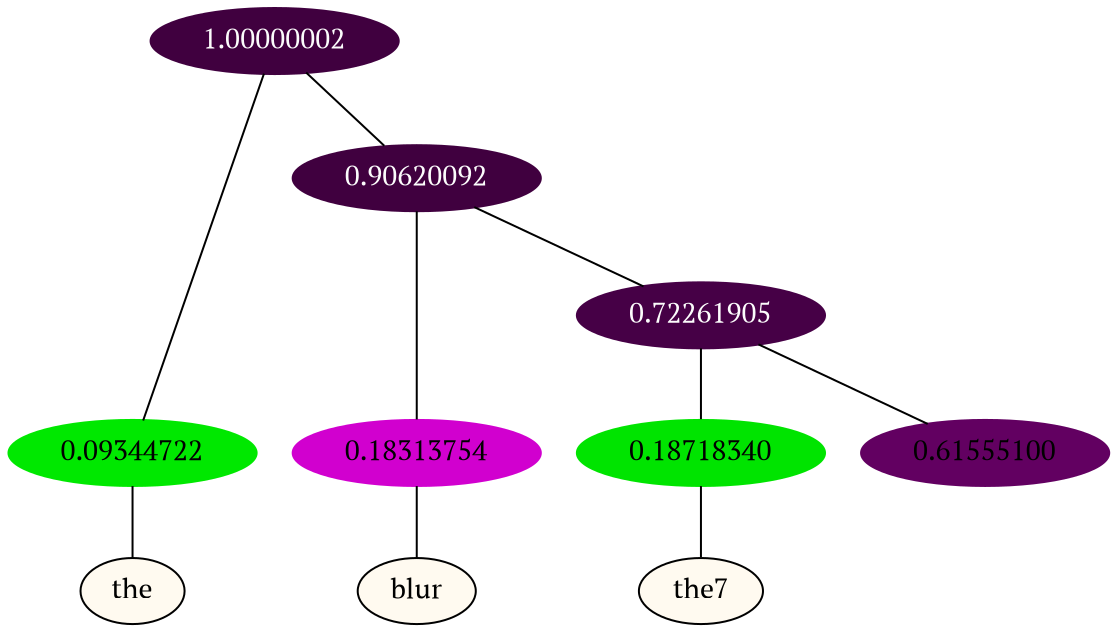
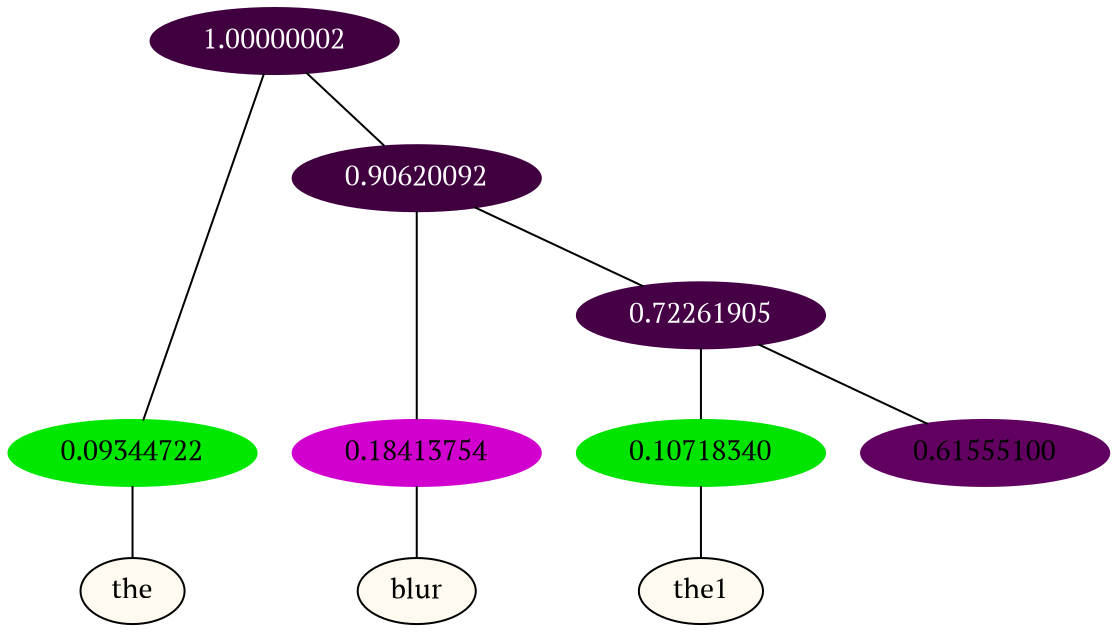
(417, 453) -> (417, 453)
(701, 453) -> (701, 453)
(701, 591) -> (701, 591)
